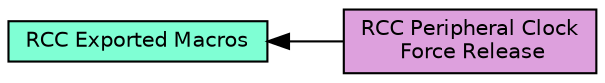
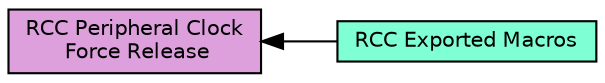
(316, 41) -> (310, 41)
